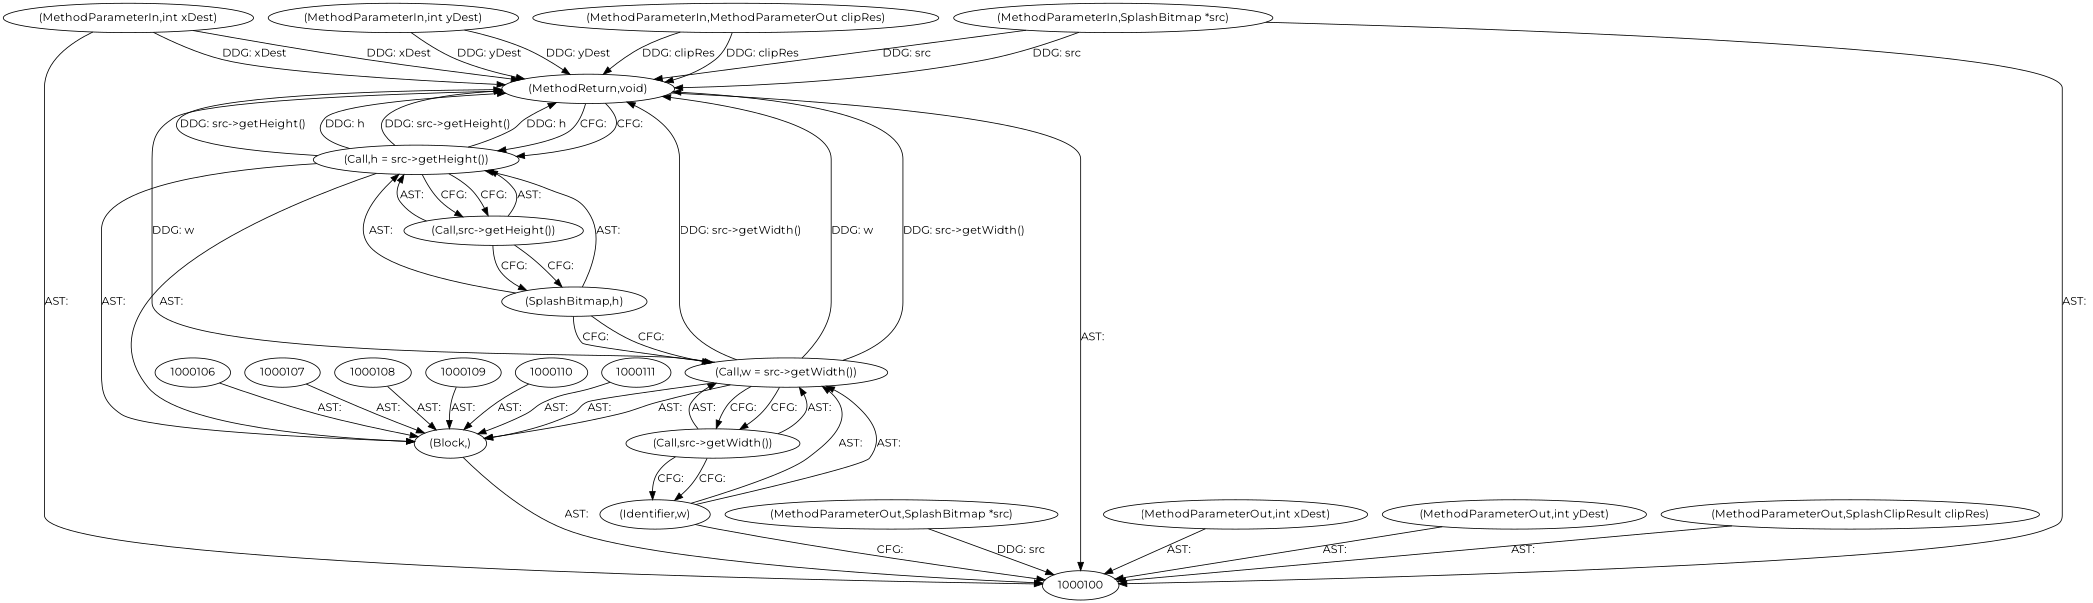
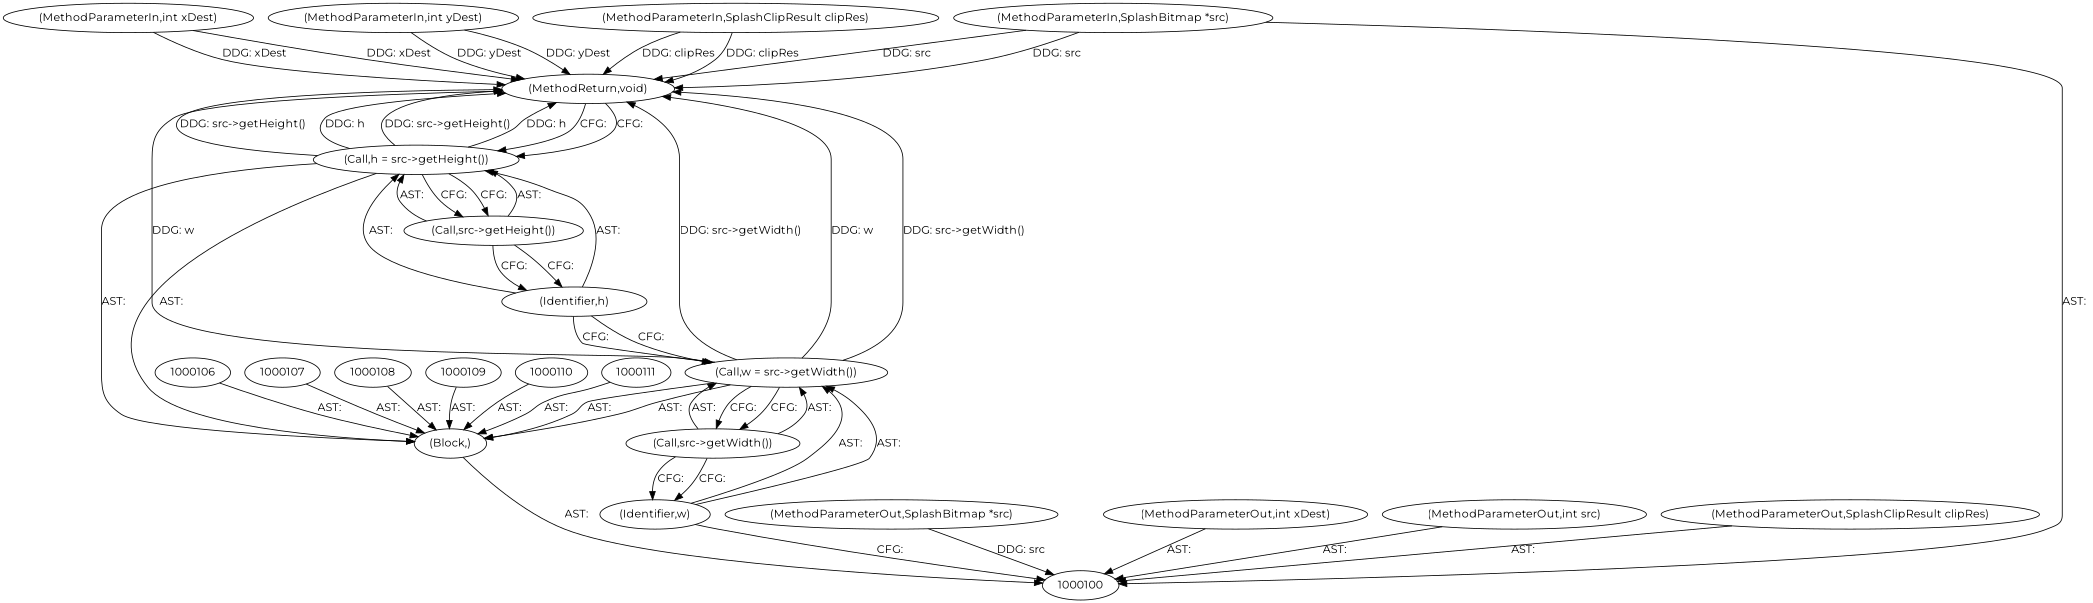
(736, 18) -> (736, 18)
(1075, 152) -> none
(574, 302) -> (574, 302)
(1514, 514) -> (1514, 514)
(284, 557) -> none
